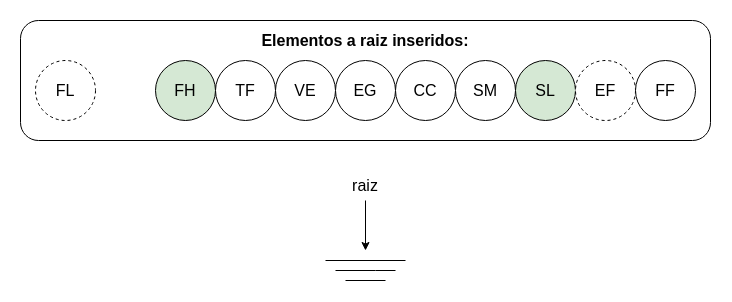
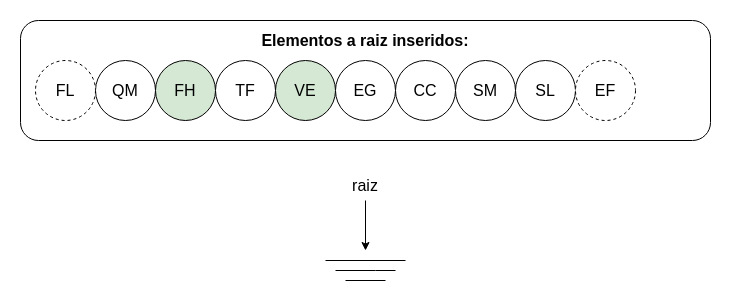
none -> (126, 91)
(306, 91) -> (306, 91)
(546, 91) -> (546, 91)
(666, 91) -> none
